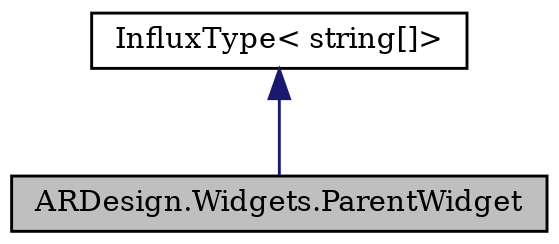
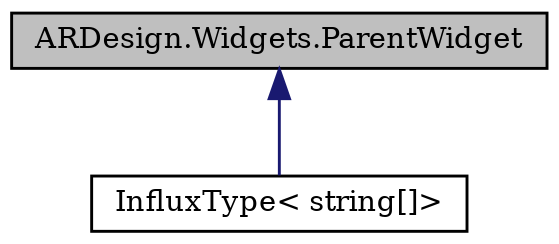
(279, 137) -> (279, 137)
